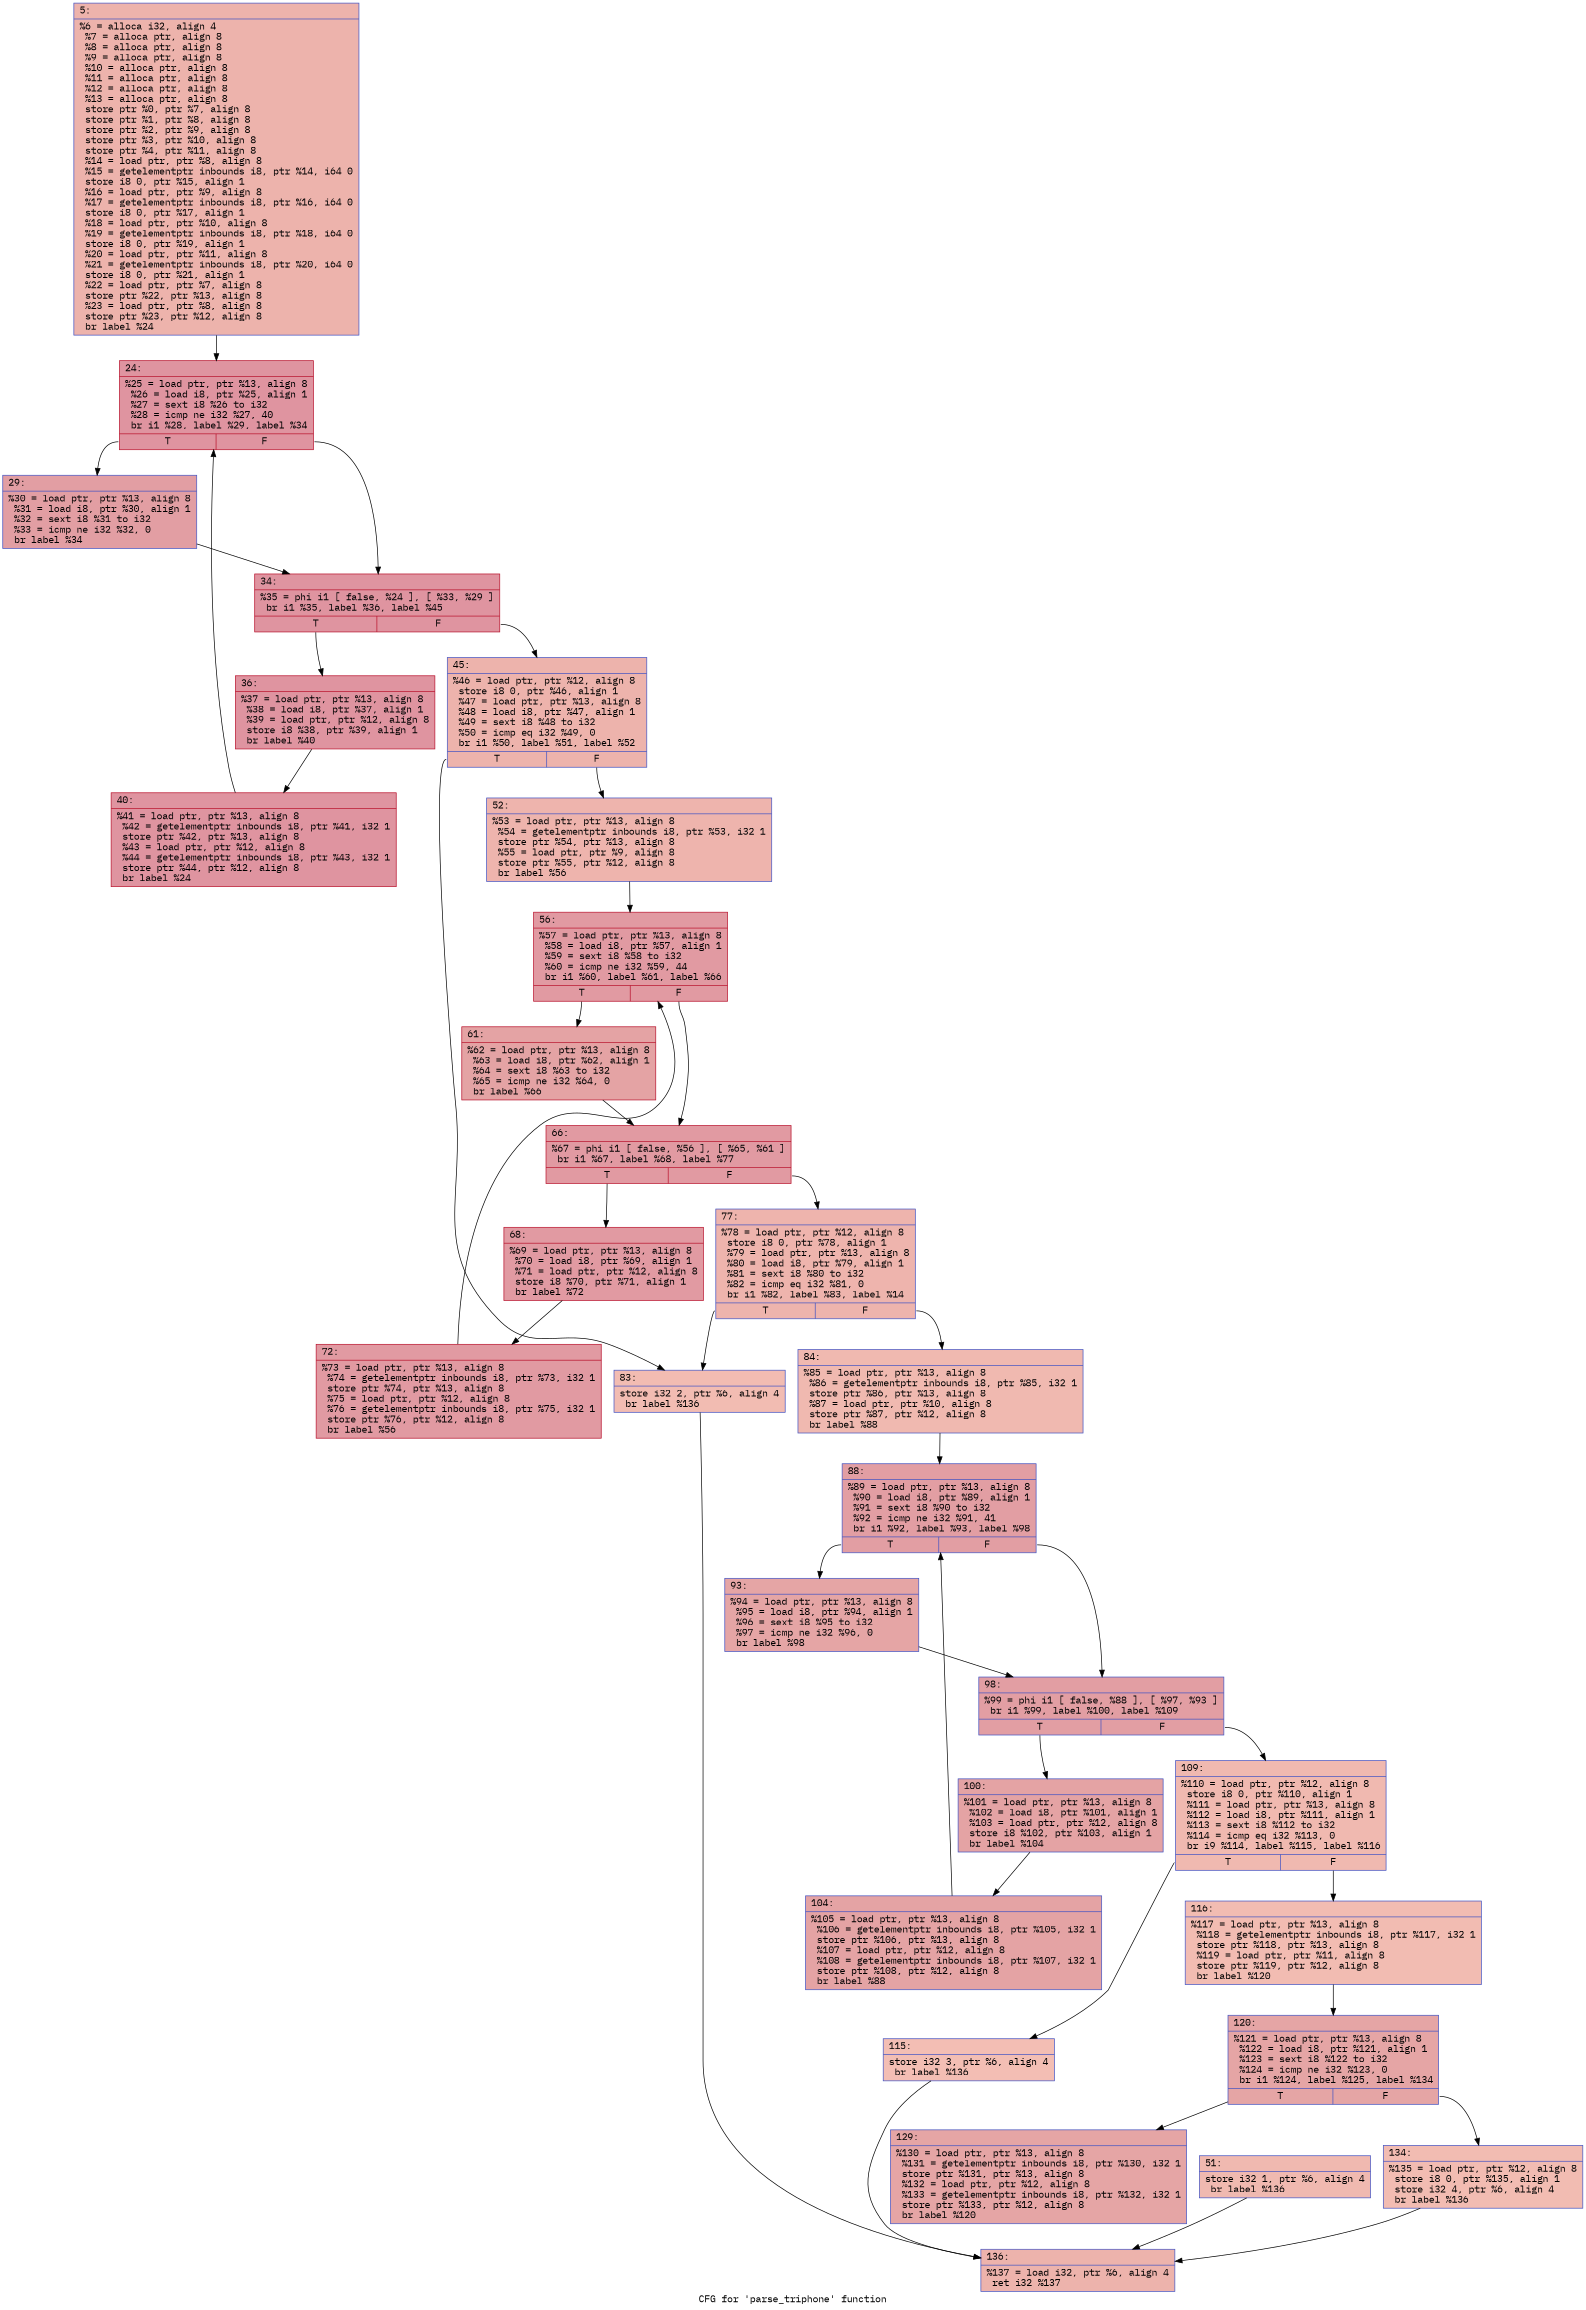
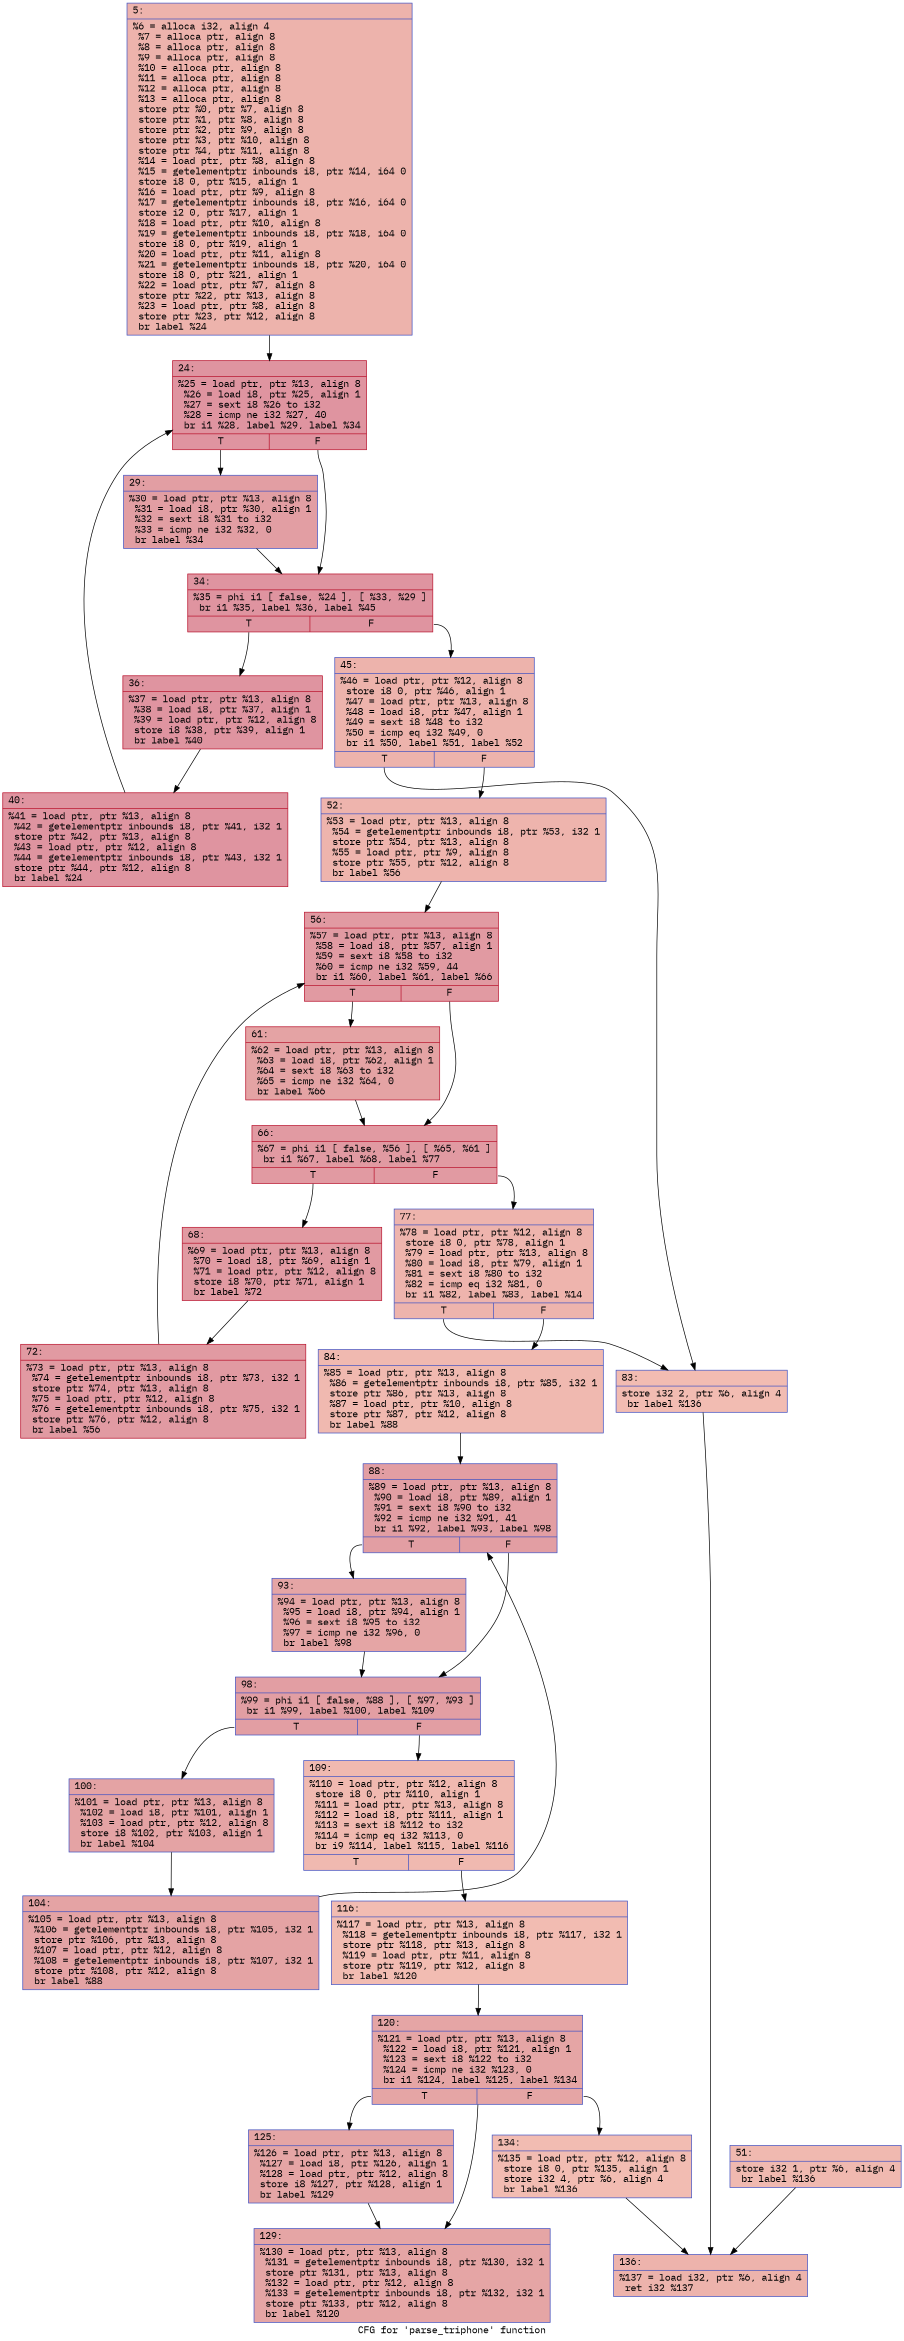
(162, 213) -> (215, 213)
(969, 2060) -> none
none -> (351, 2166)
